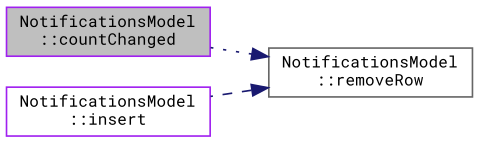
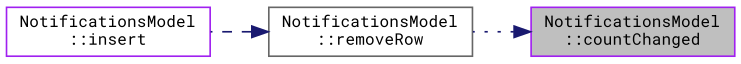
(231, 51) -> (493, 32)
